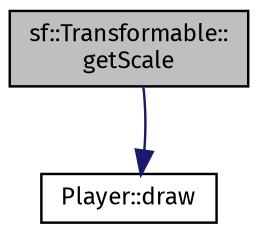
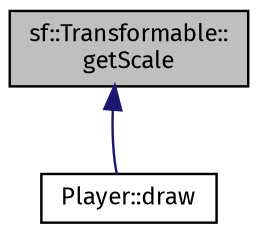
(145, 118) -> (113, 143)
